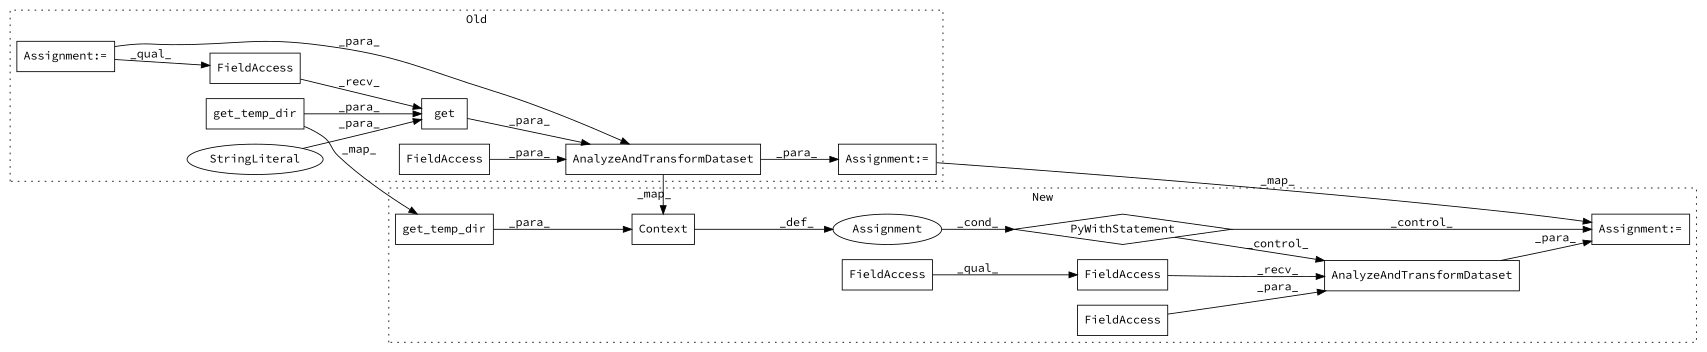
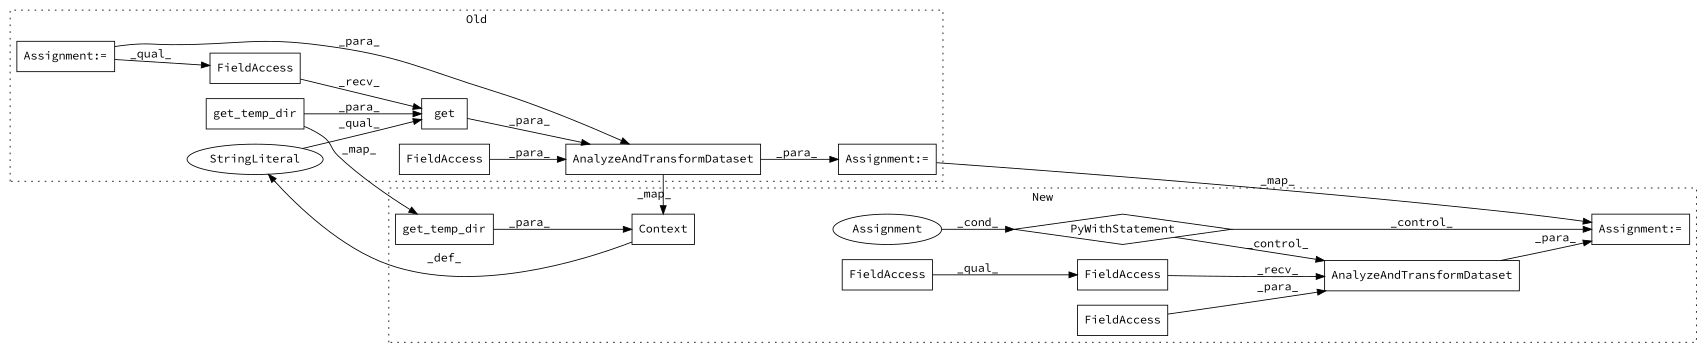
(359, 124) -> (359, 124)
(759, 229) -> (440, 275)
